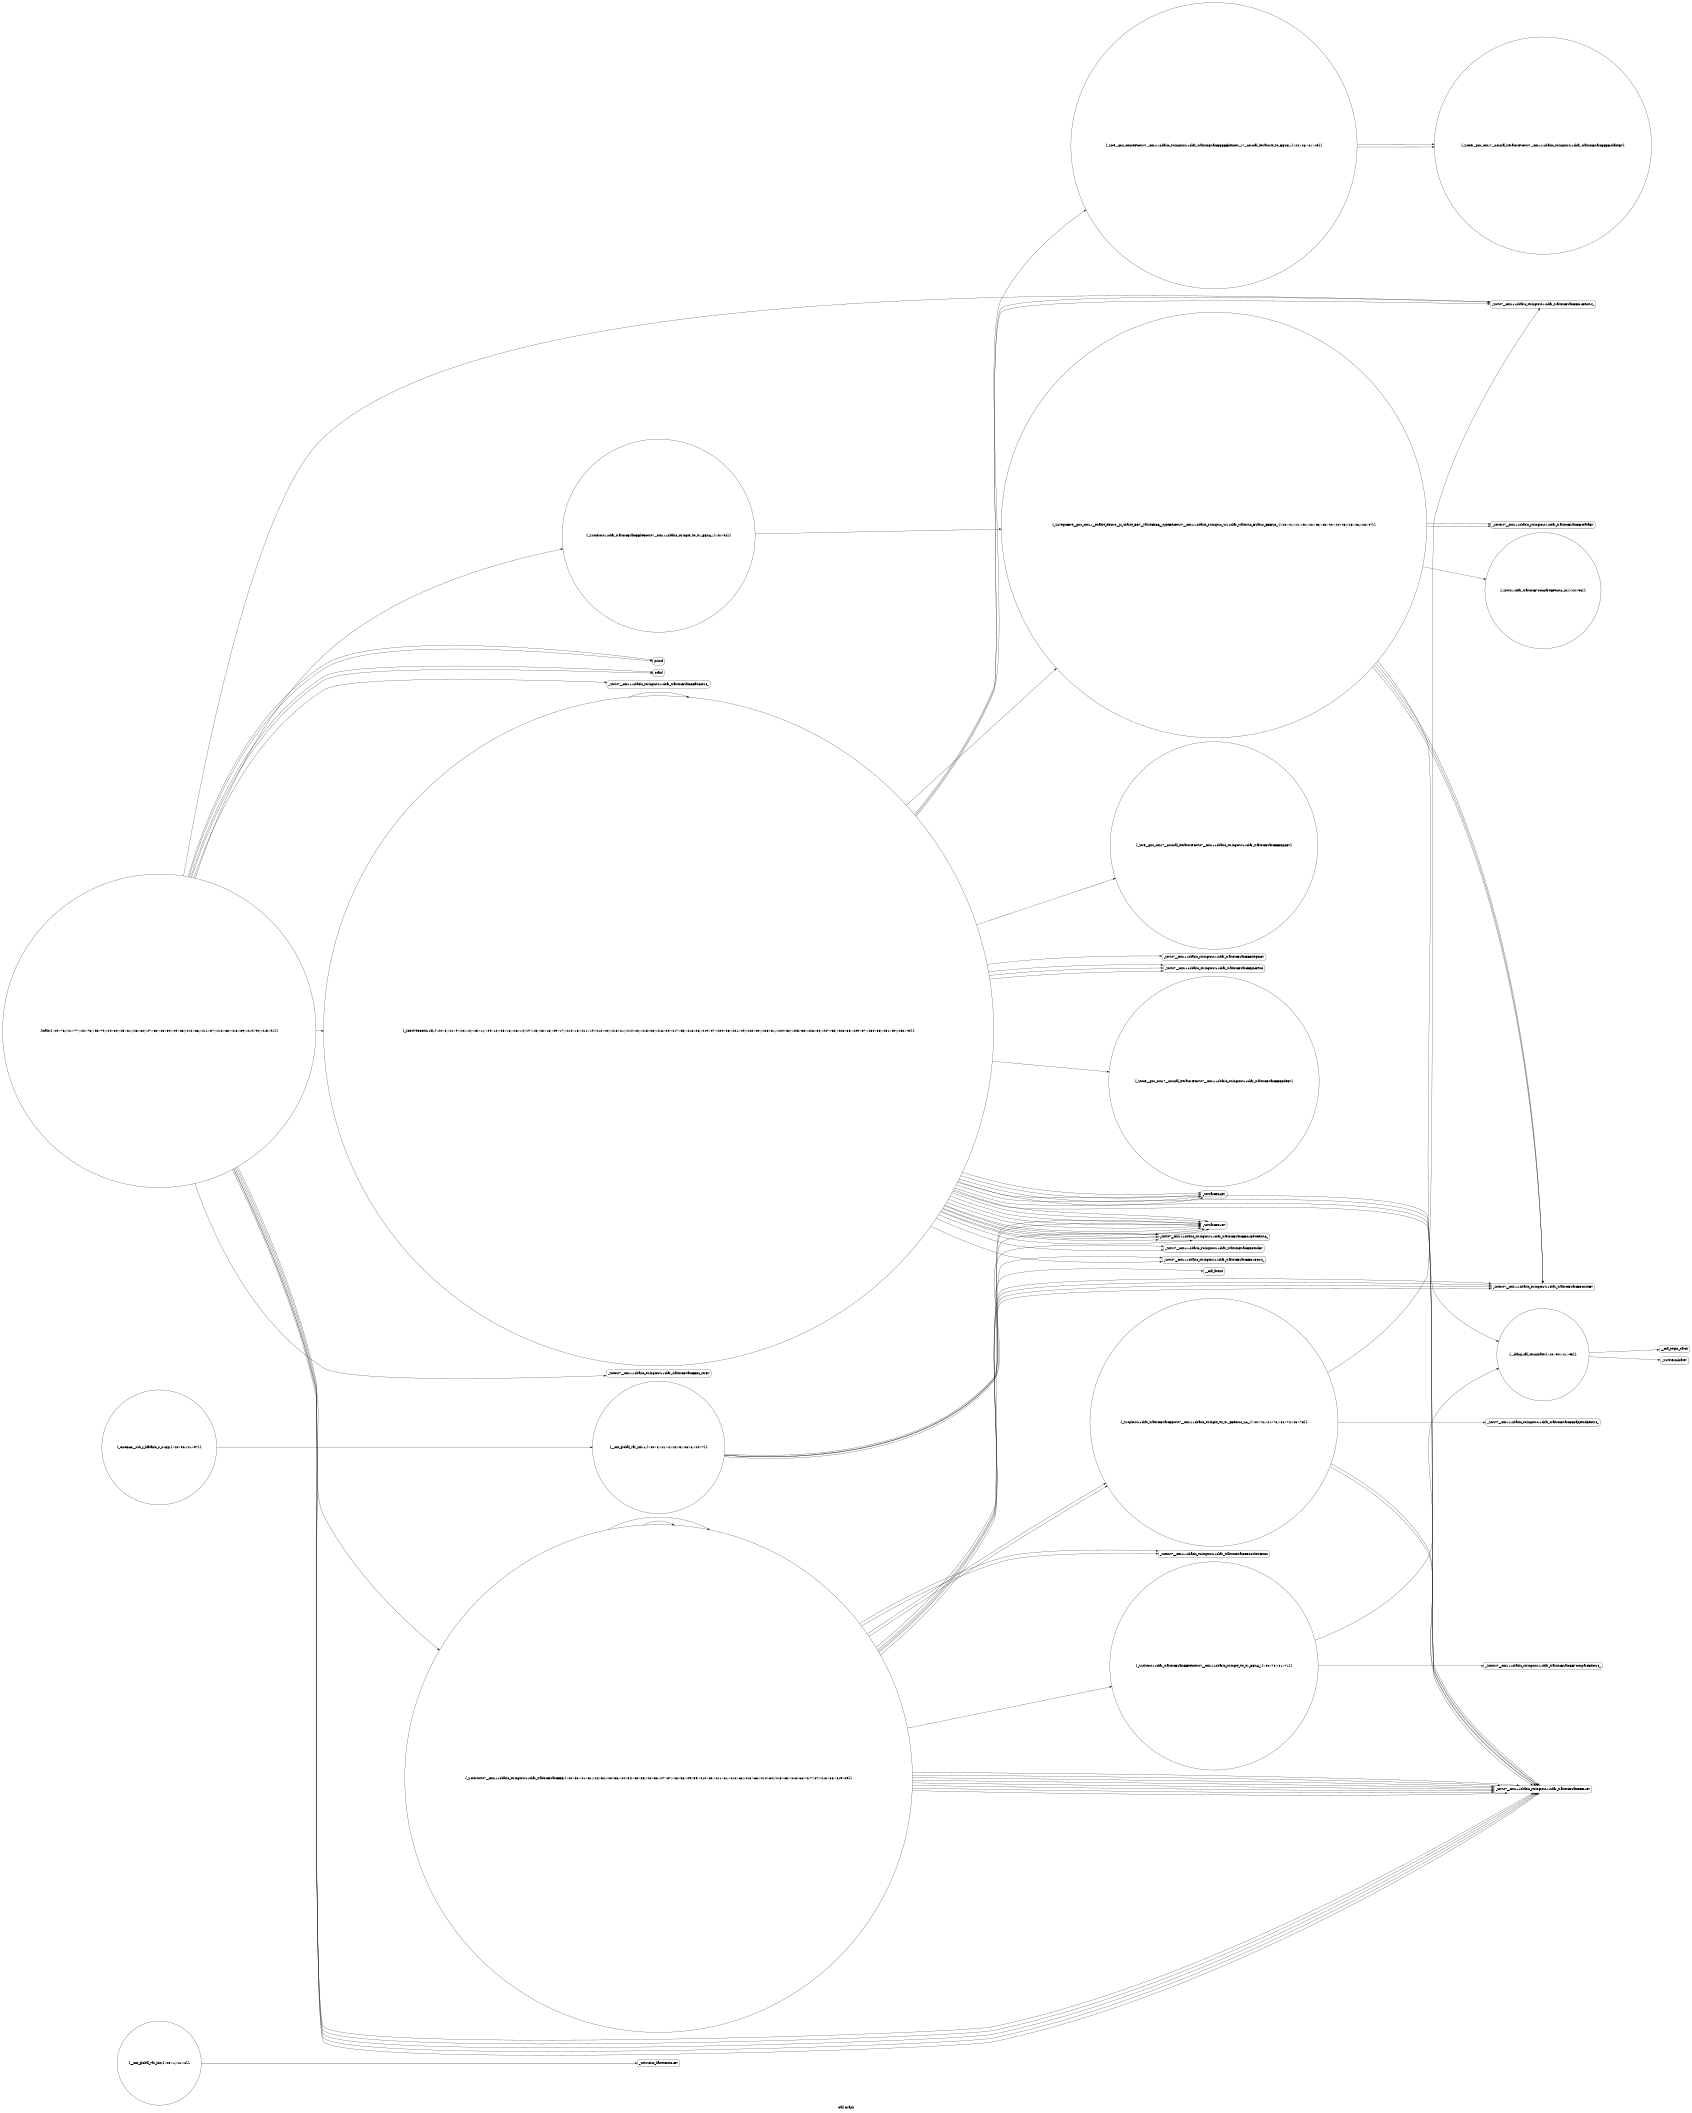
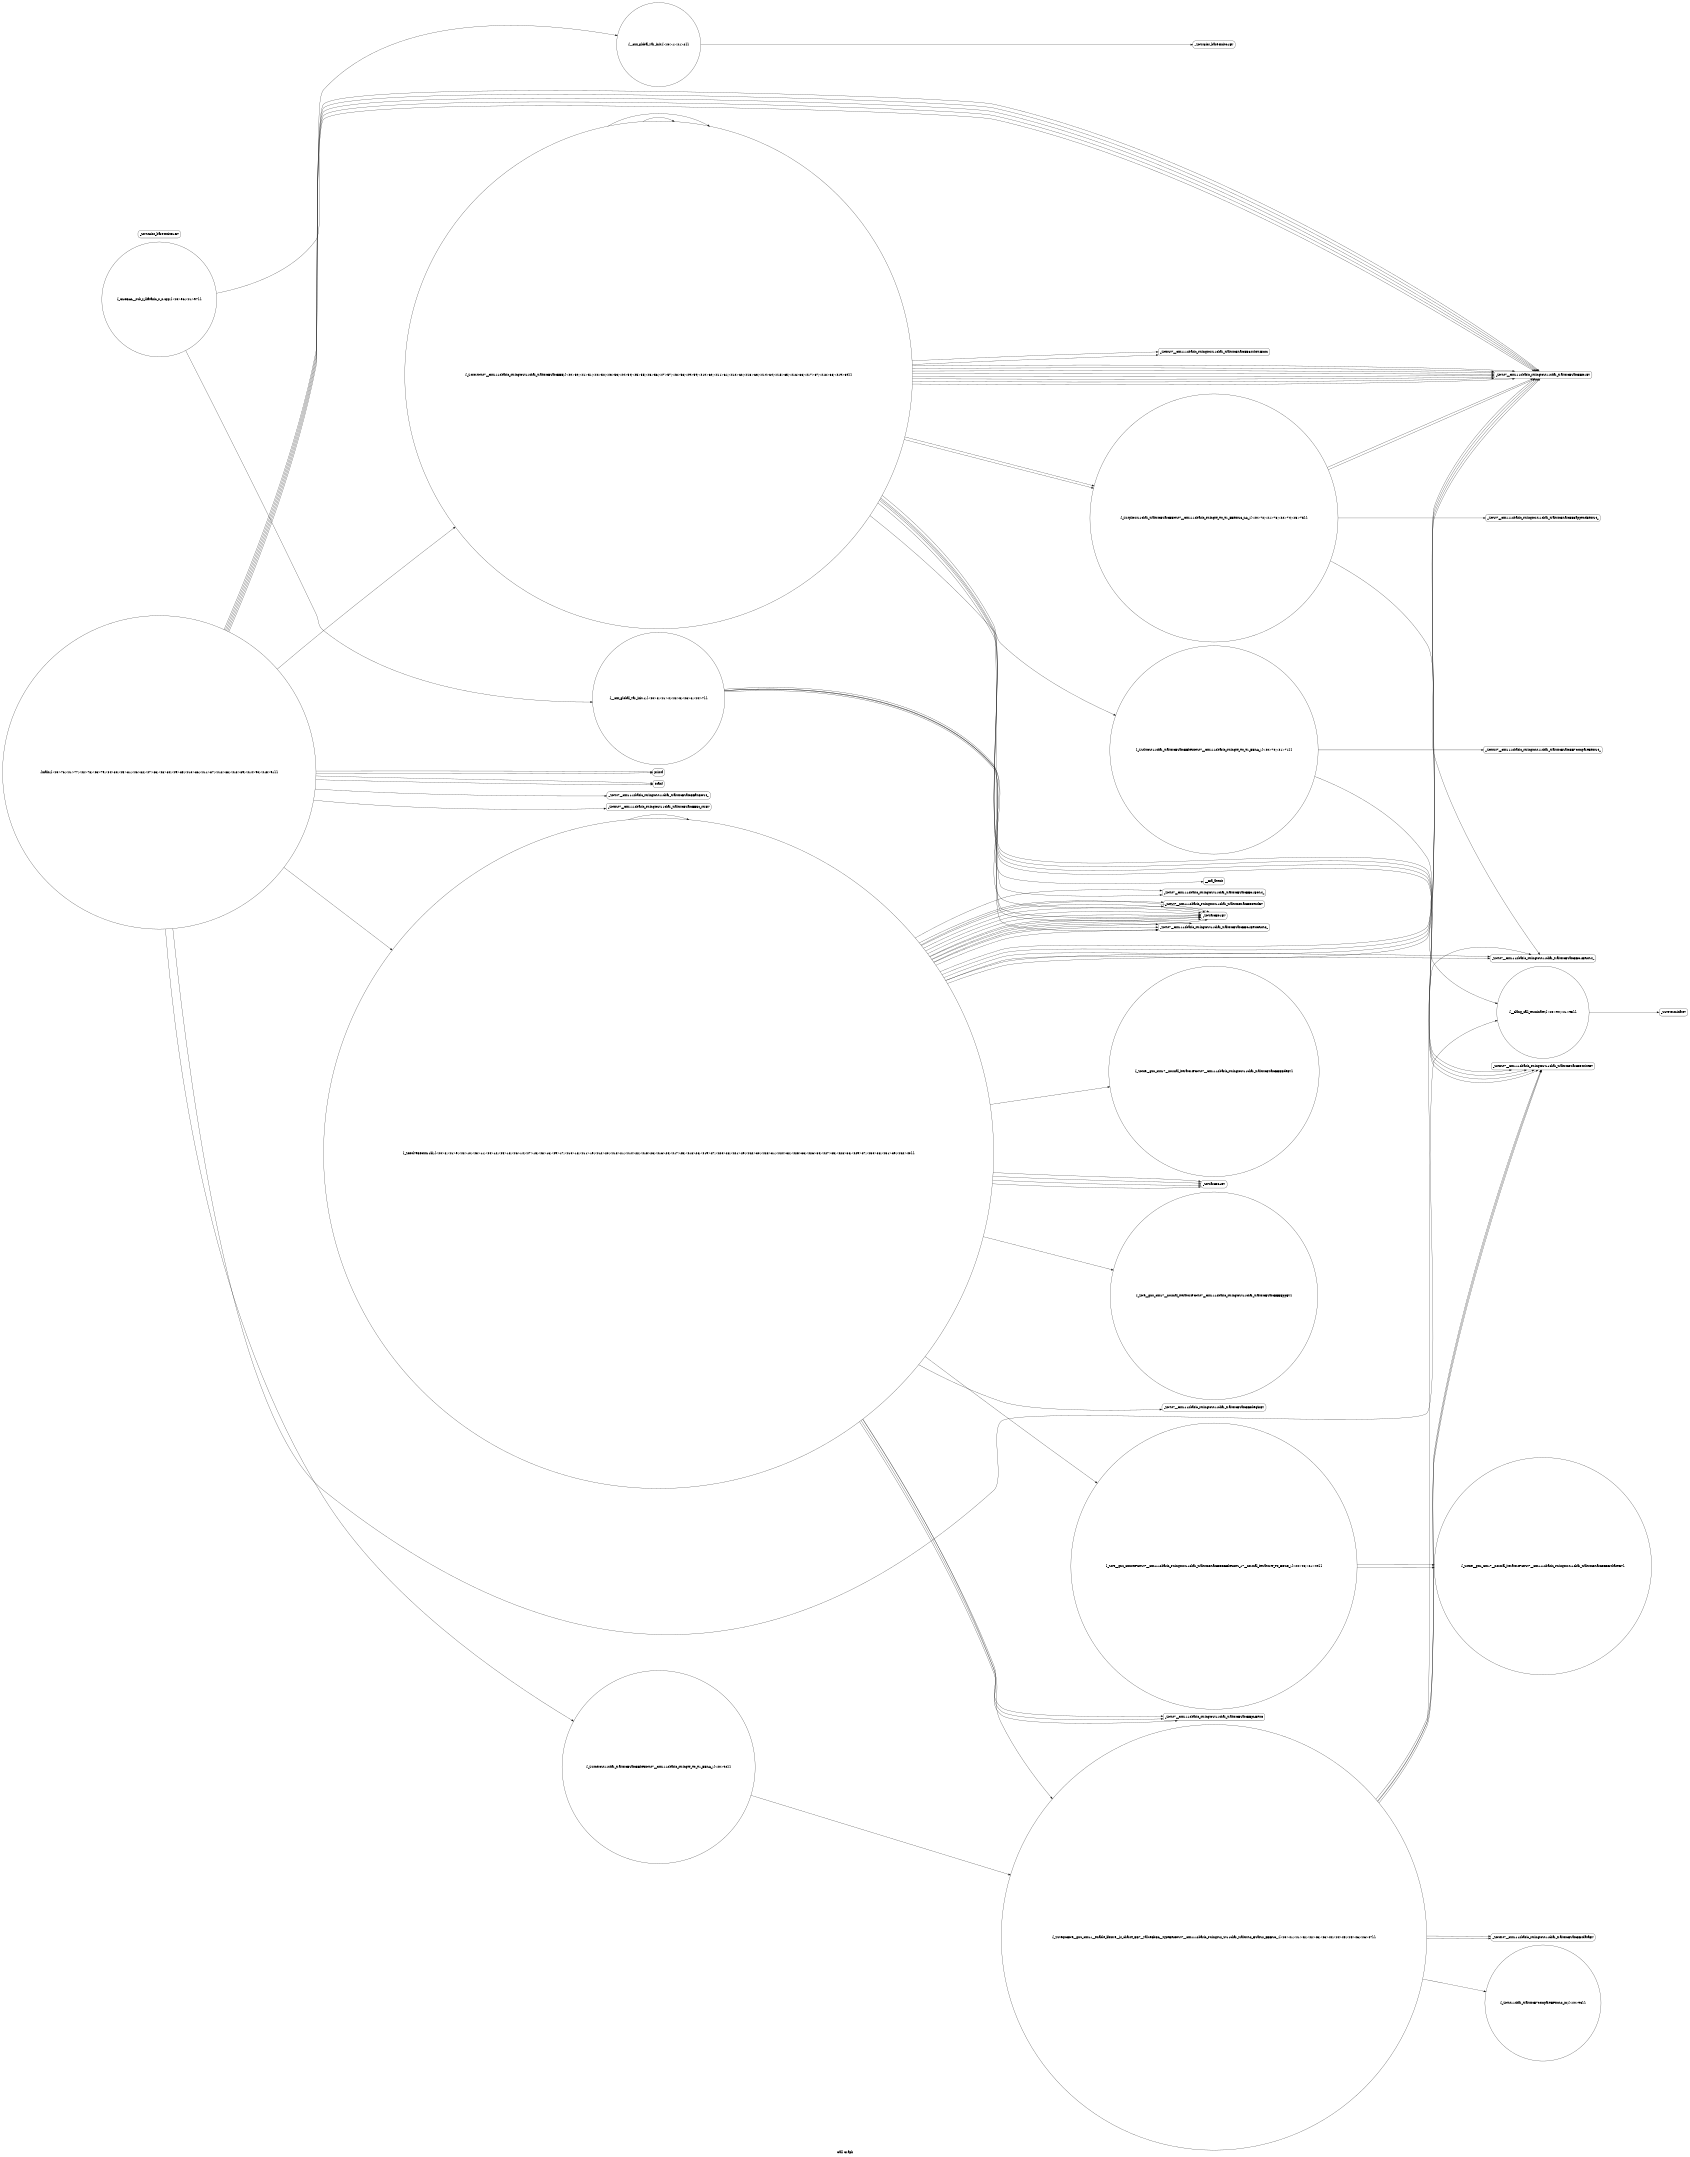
none -> (340, 76)
none -> (159, 234)
(1674, 1349) -> none
